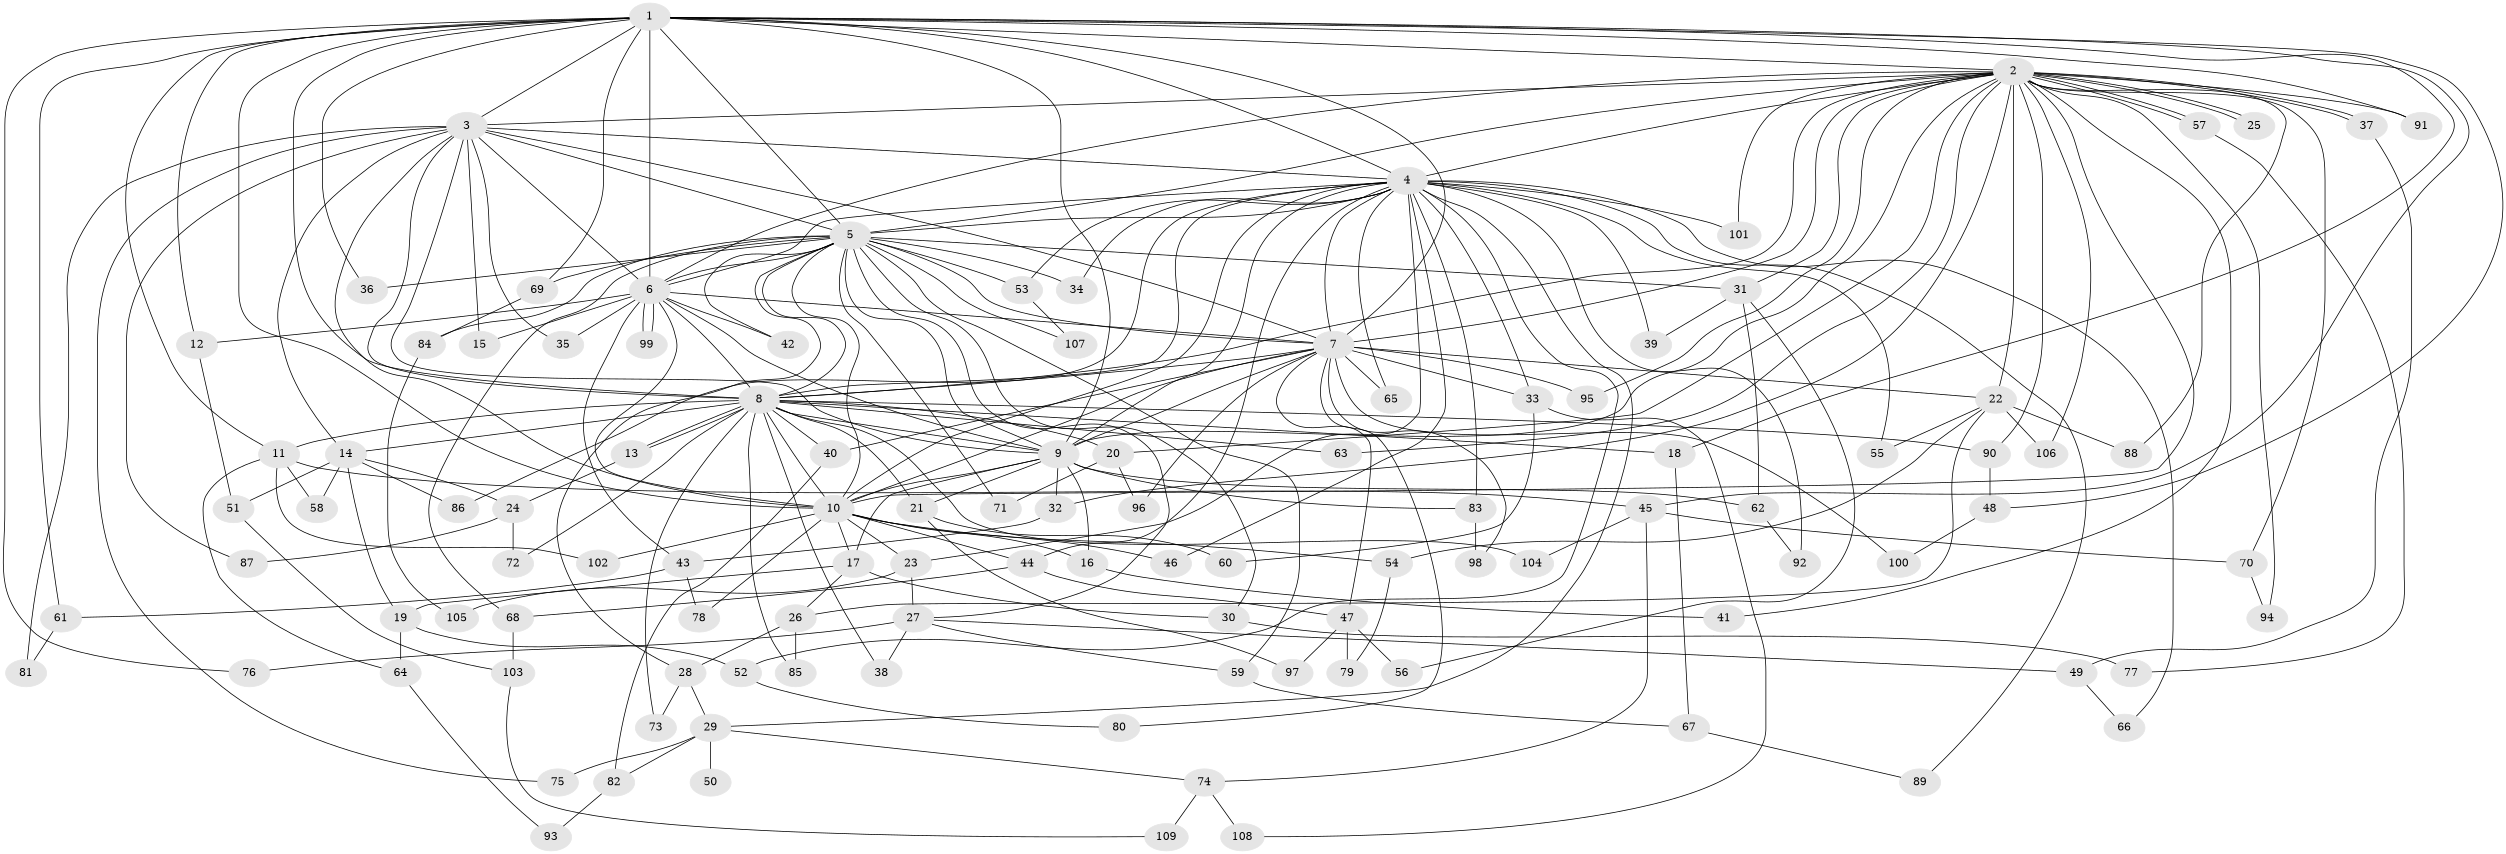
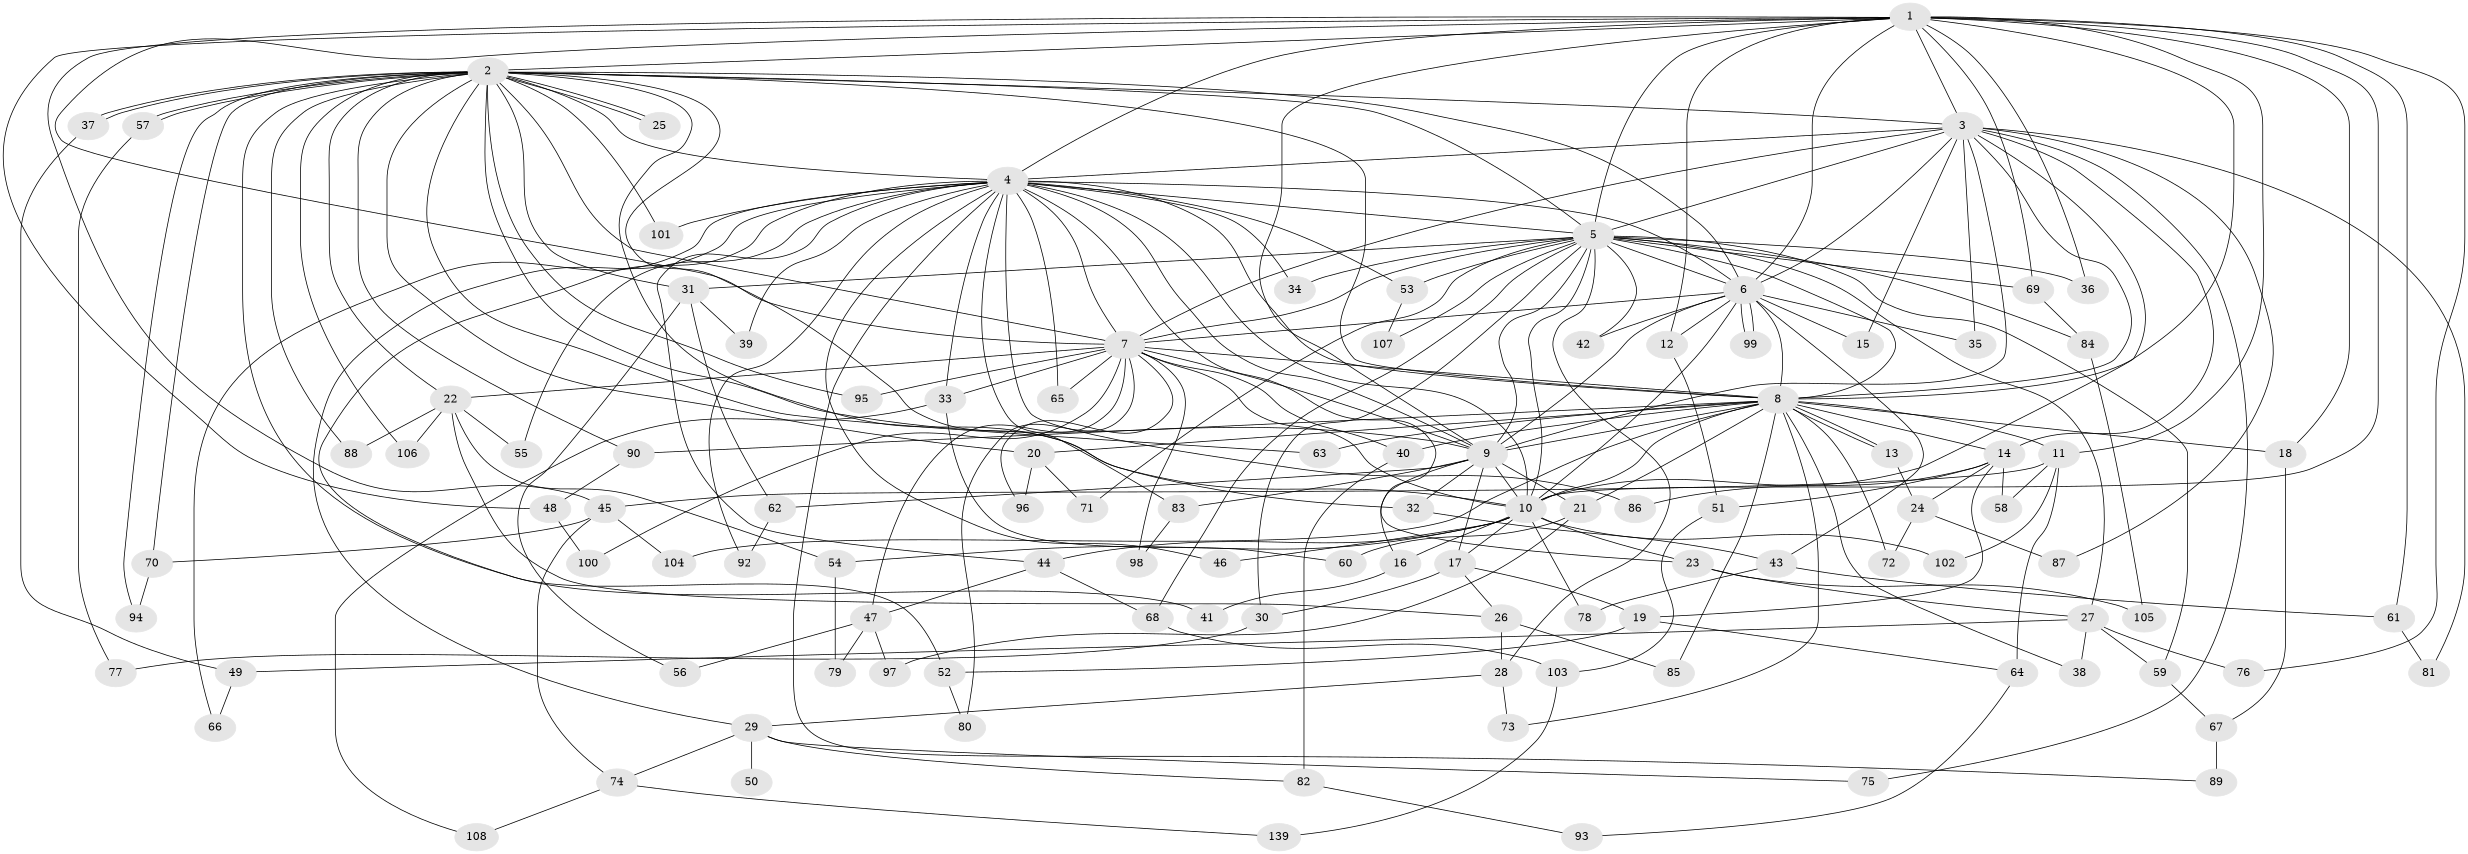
(2422, 126) -> none
(1166, 837) -> (1279, 837)
